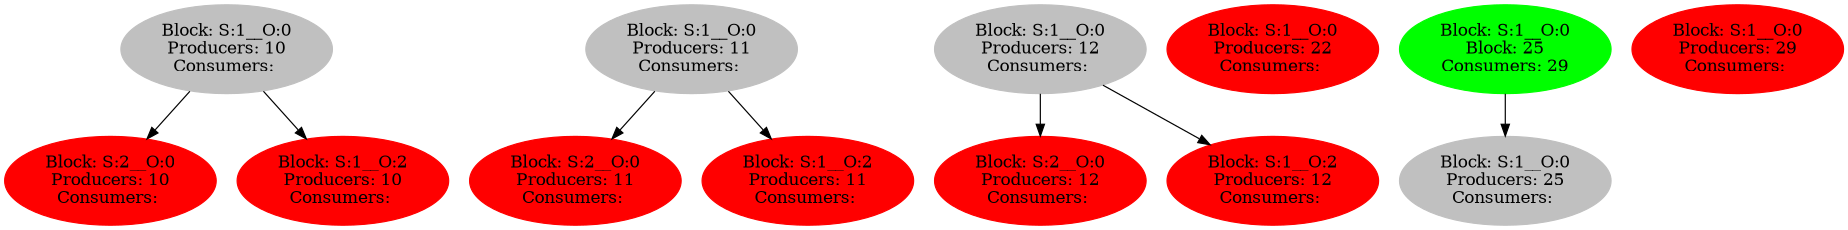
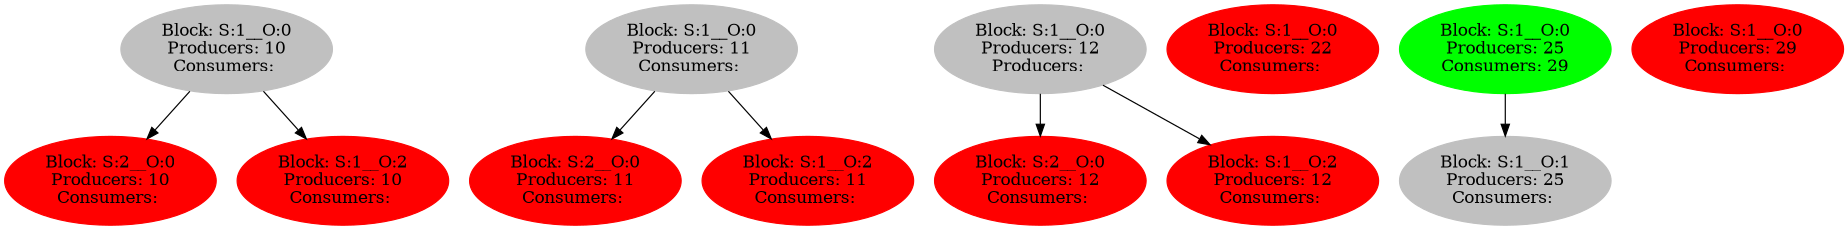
(1040, 49) -> (1040, 49)
(1505, 49) -> (1505, 49)
(1505, 181) -> (1505, 181)
